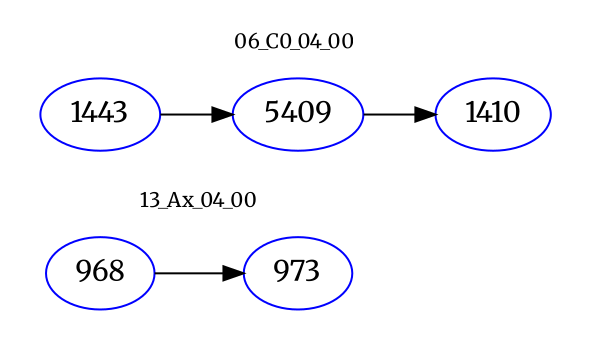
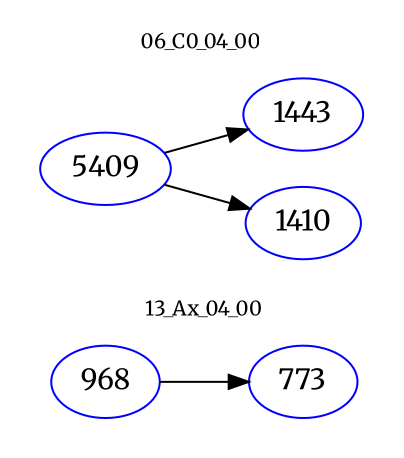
(186, 115) -> (196, 144)
(298, 273) -> (303, 382)
